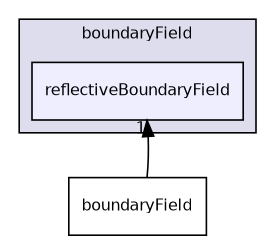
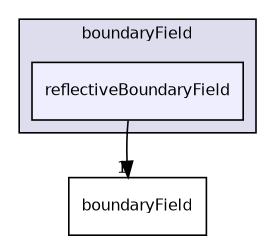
(148, 157) -> (127, 143)
